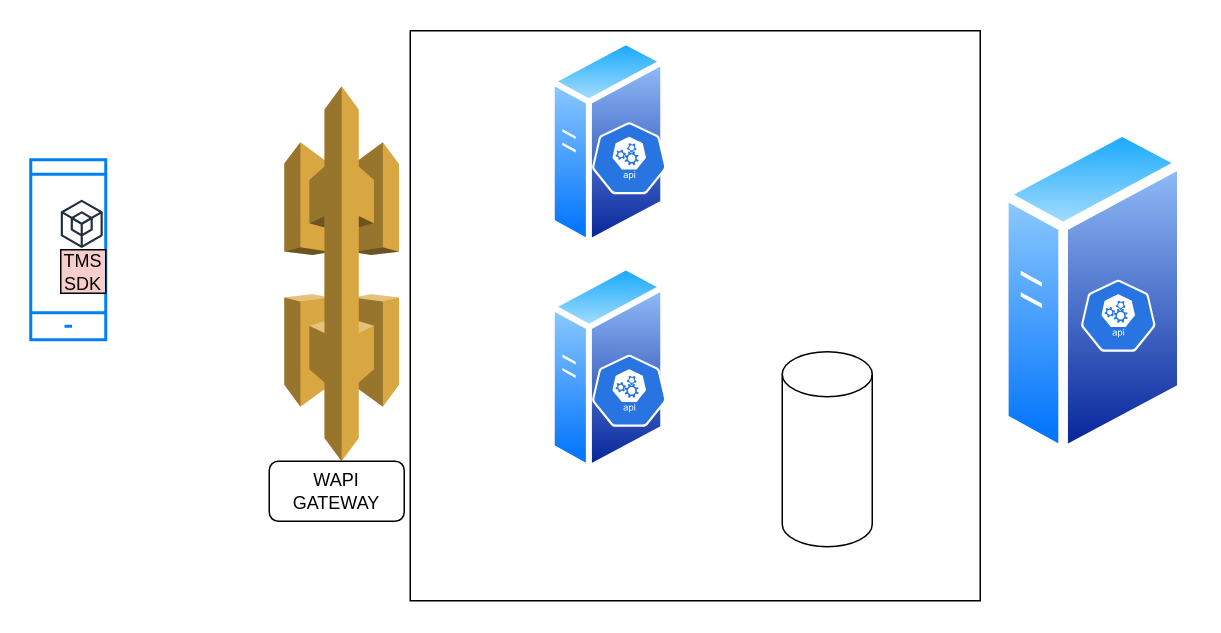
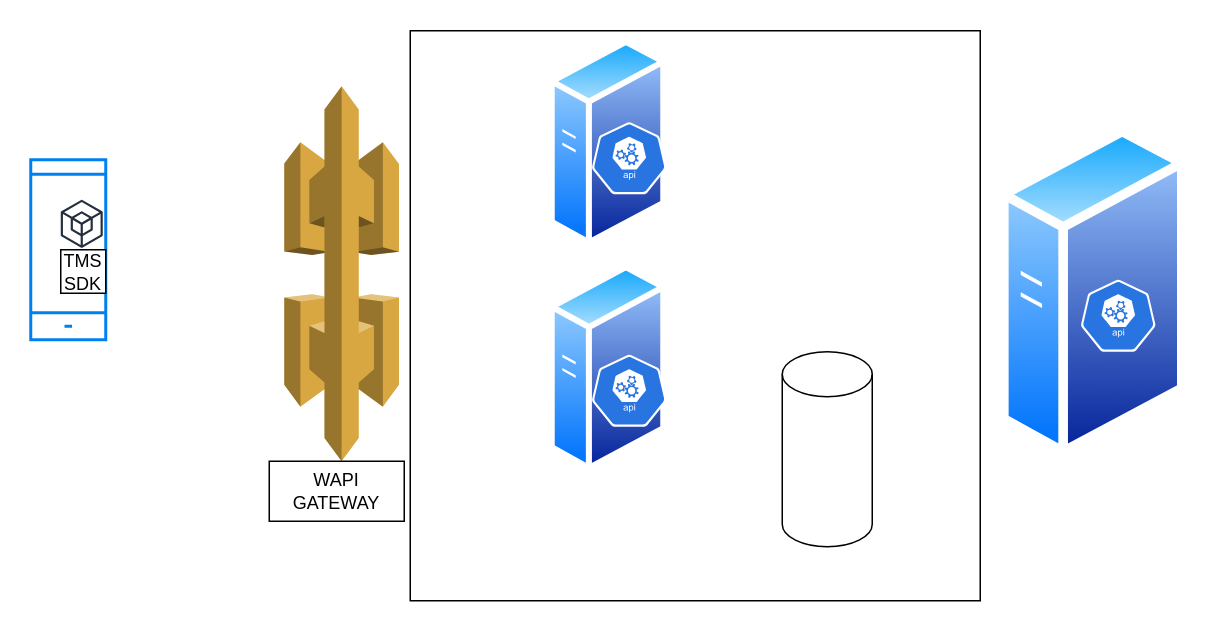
(83, 272) -> (83, 272)
(337, 491) -> (337, 491)
